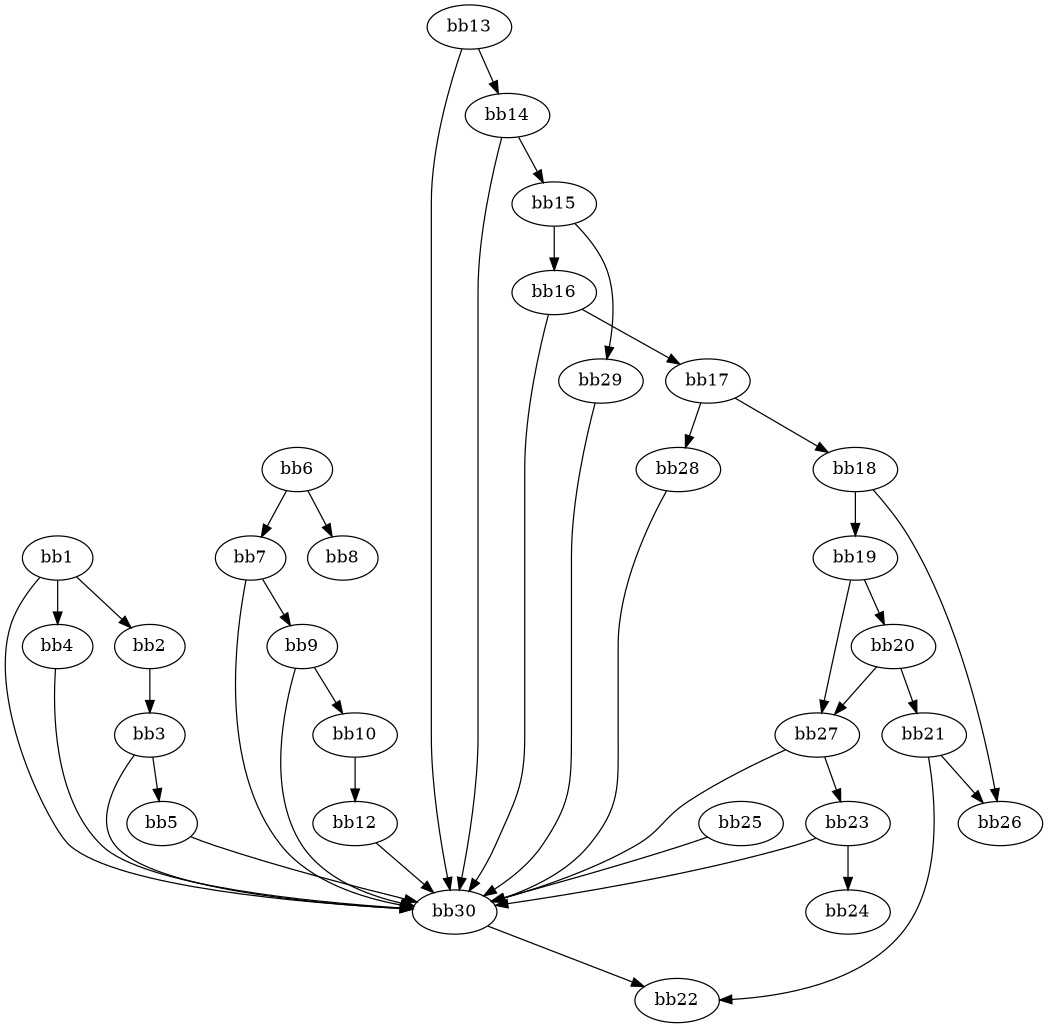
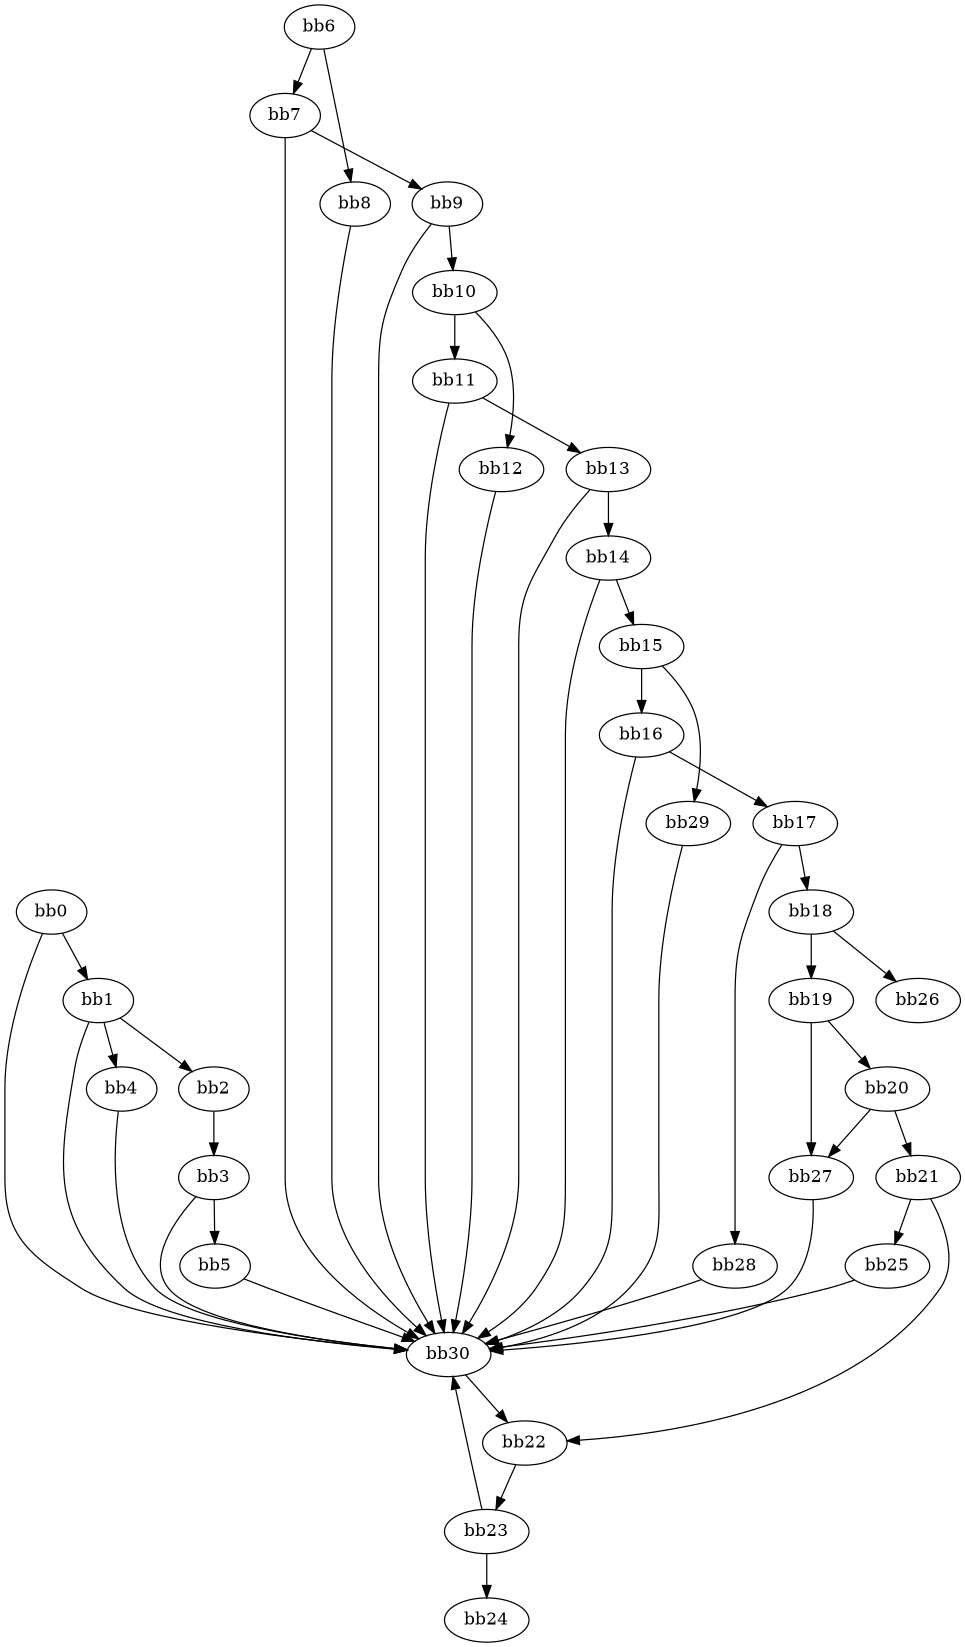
none -> (455, 381)
(831, 773) -> (508, 1481)
(958, 774) -> (905, 1216)
none -> (332, 790)
none -> (52, 912)
